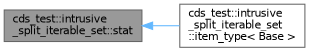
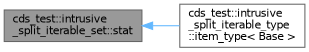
(242, 26) -> (242, 26)
